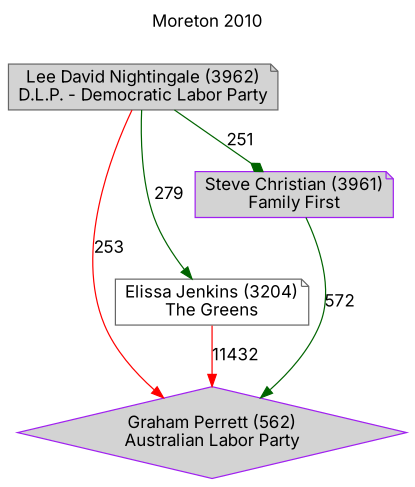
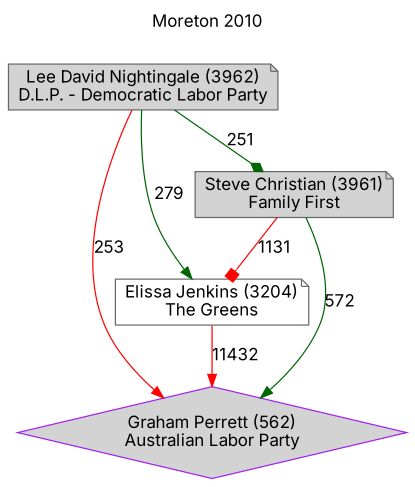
(294, 195) -> (294, 195)
none -> (257, 243)
